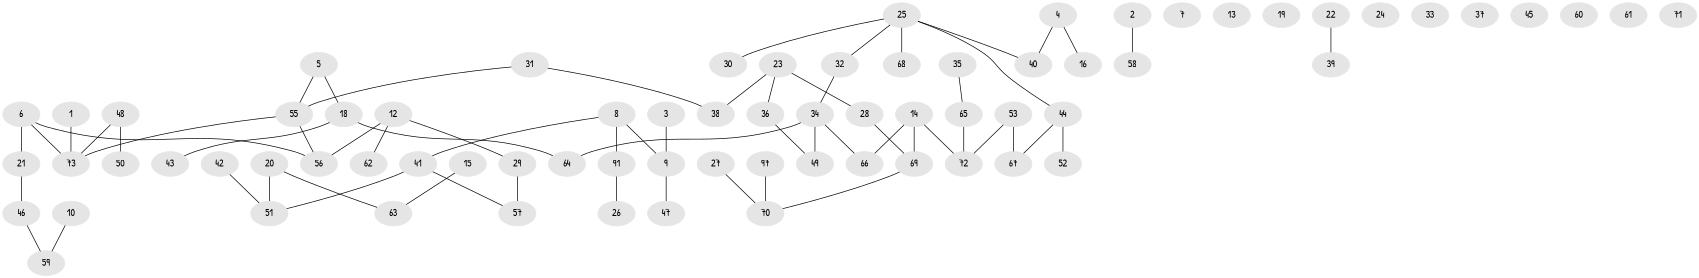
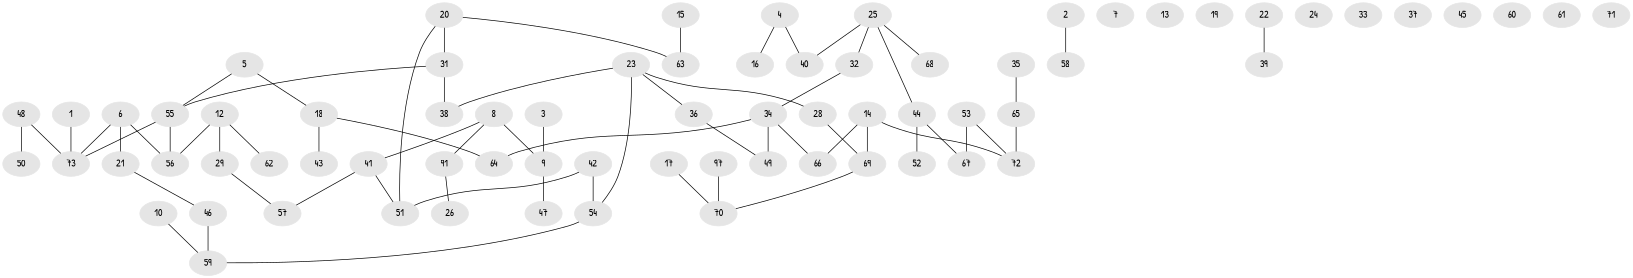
none -> (444, 40)
(728, 65) -> none
(716, 164) -> (669, 164)
none -> (593, 214)
